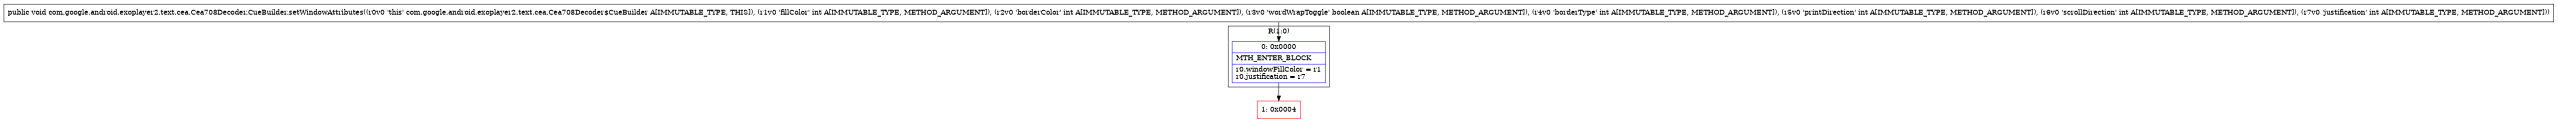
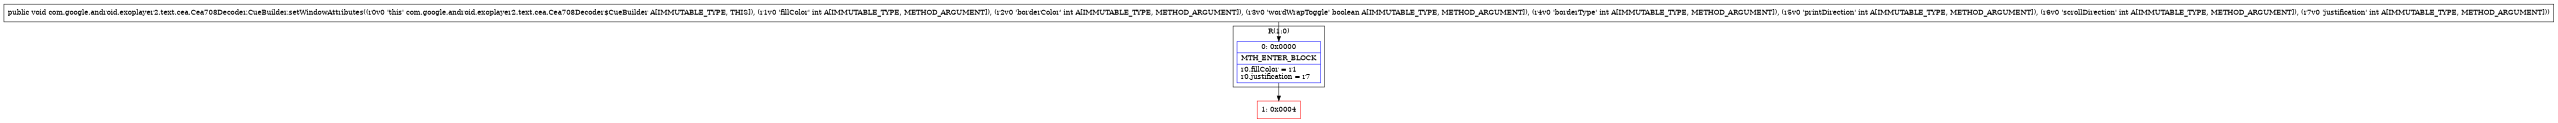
(1279, 70) -> (1269, 70)
